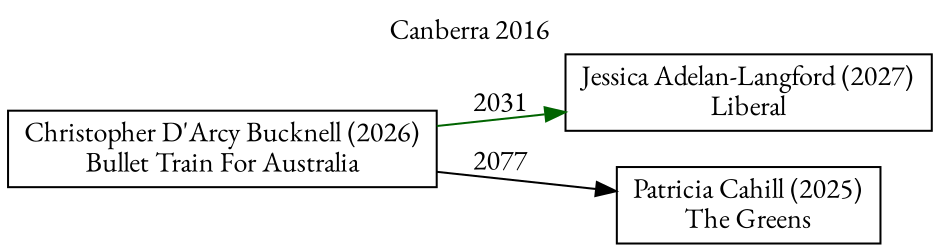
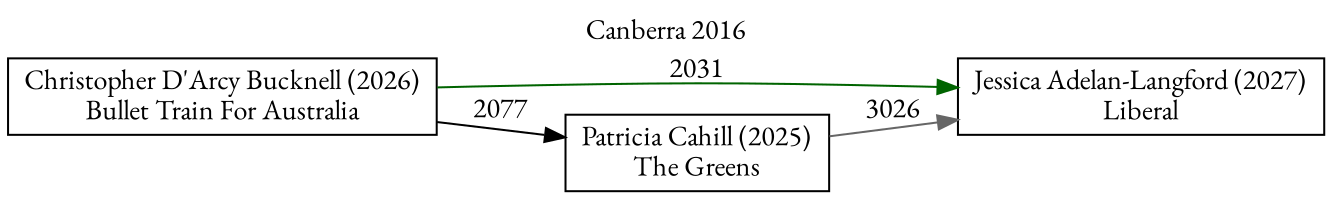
none -> (884, 129)
